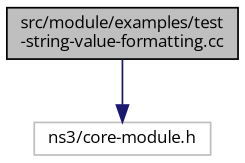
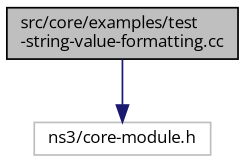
(122, 33) -> (122, 33)
